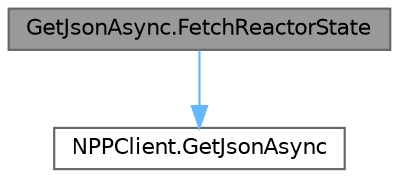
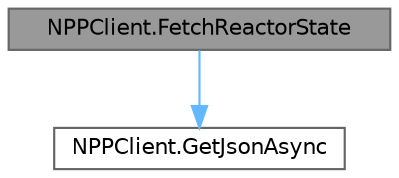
(199, 29) -> (199, 29)
